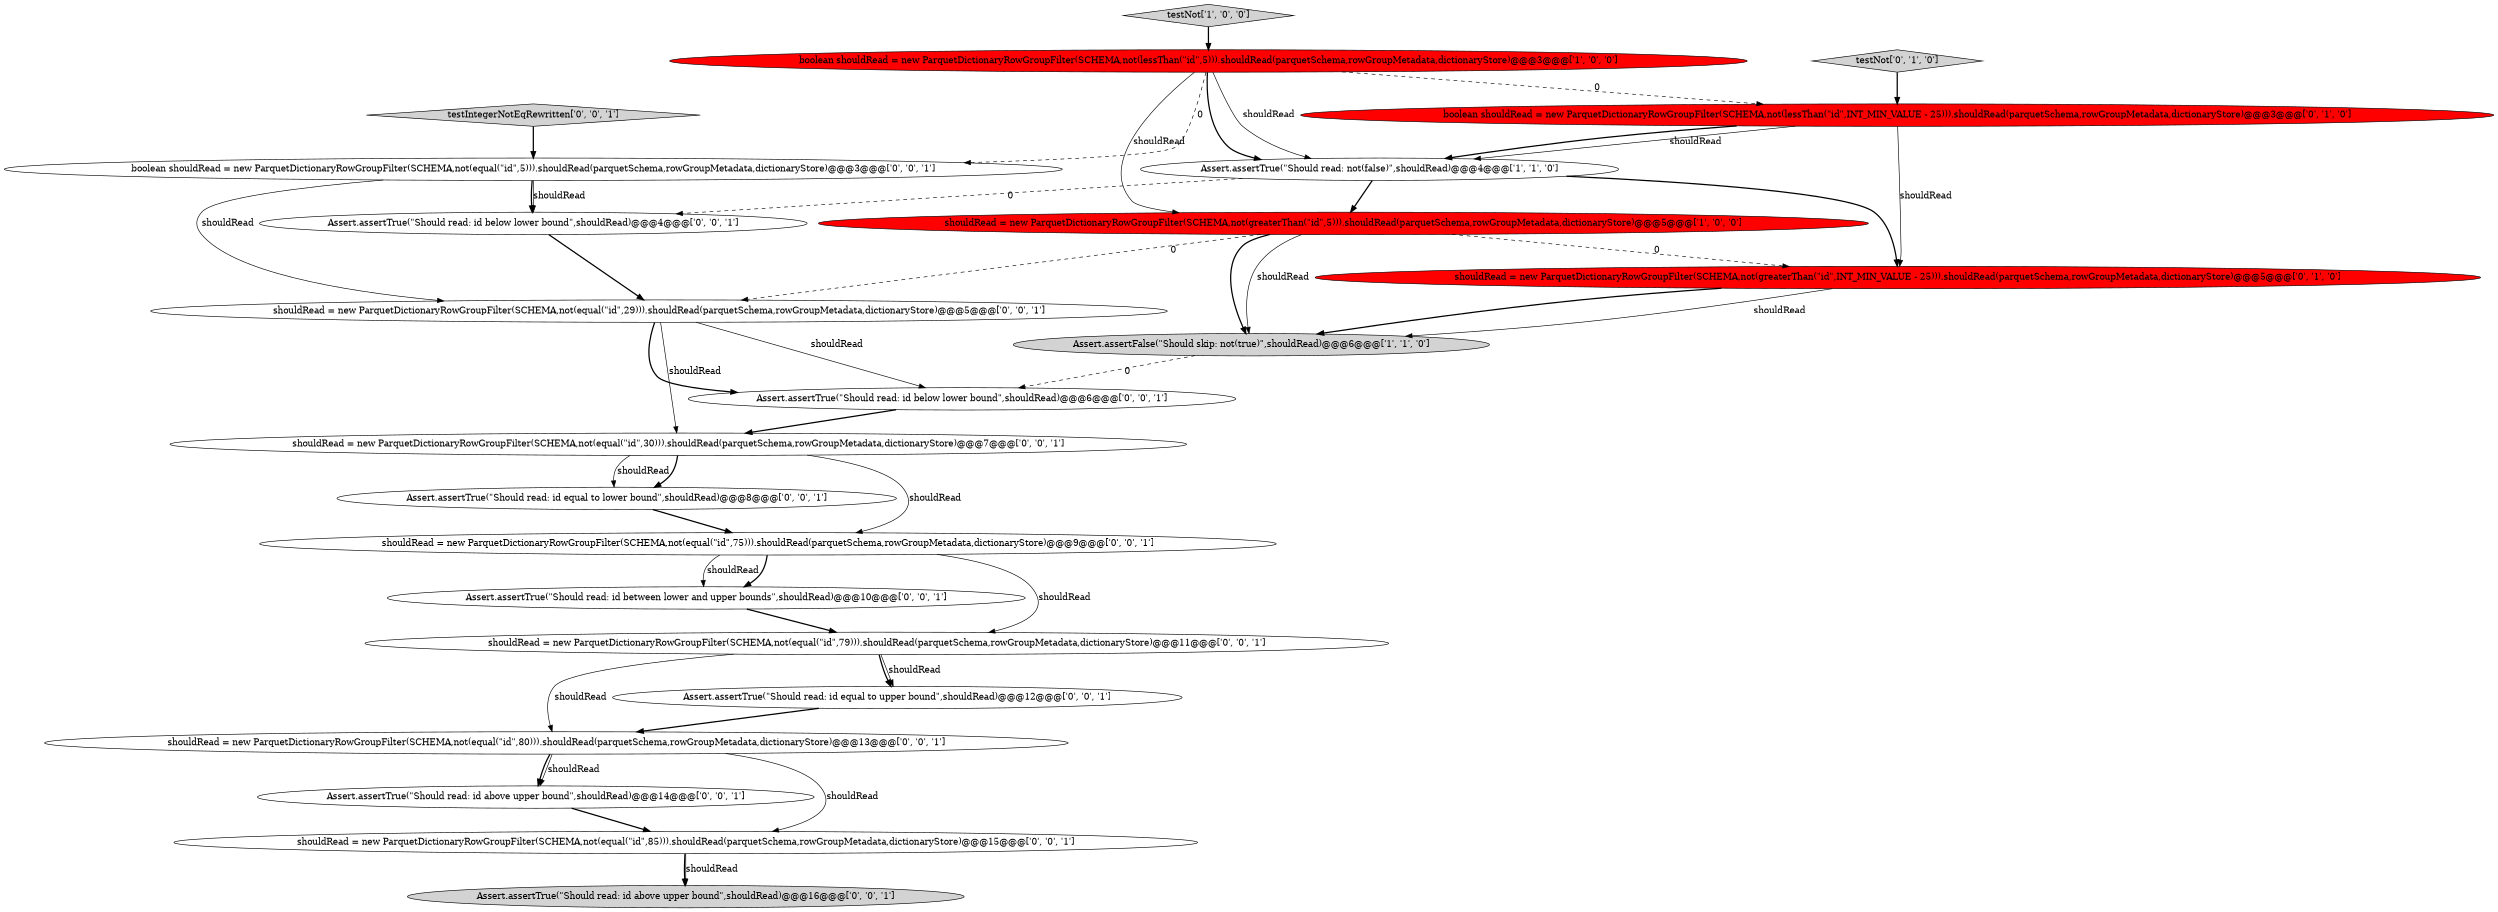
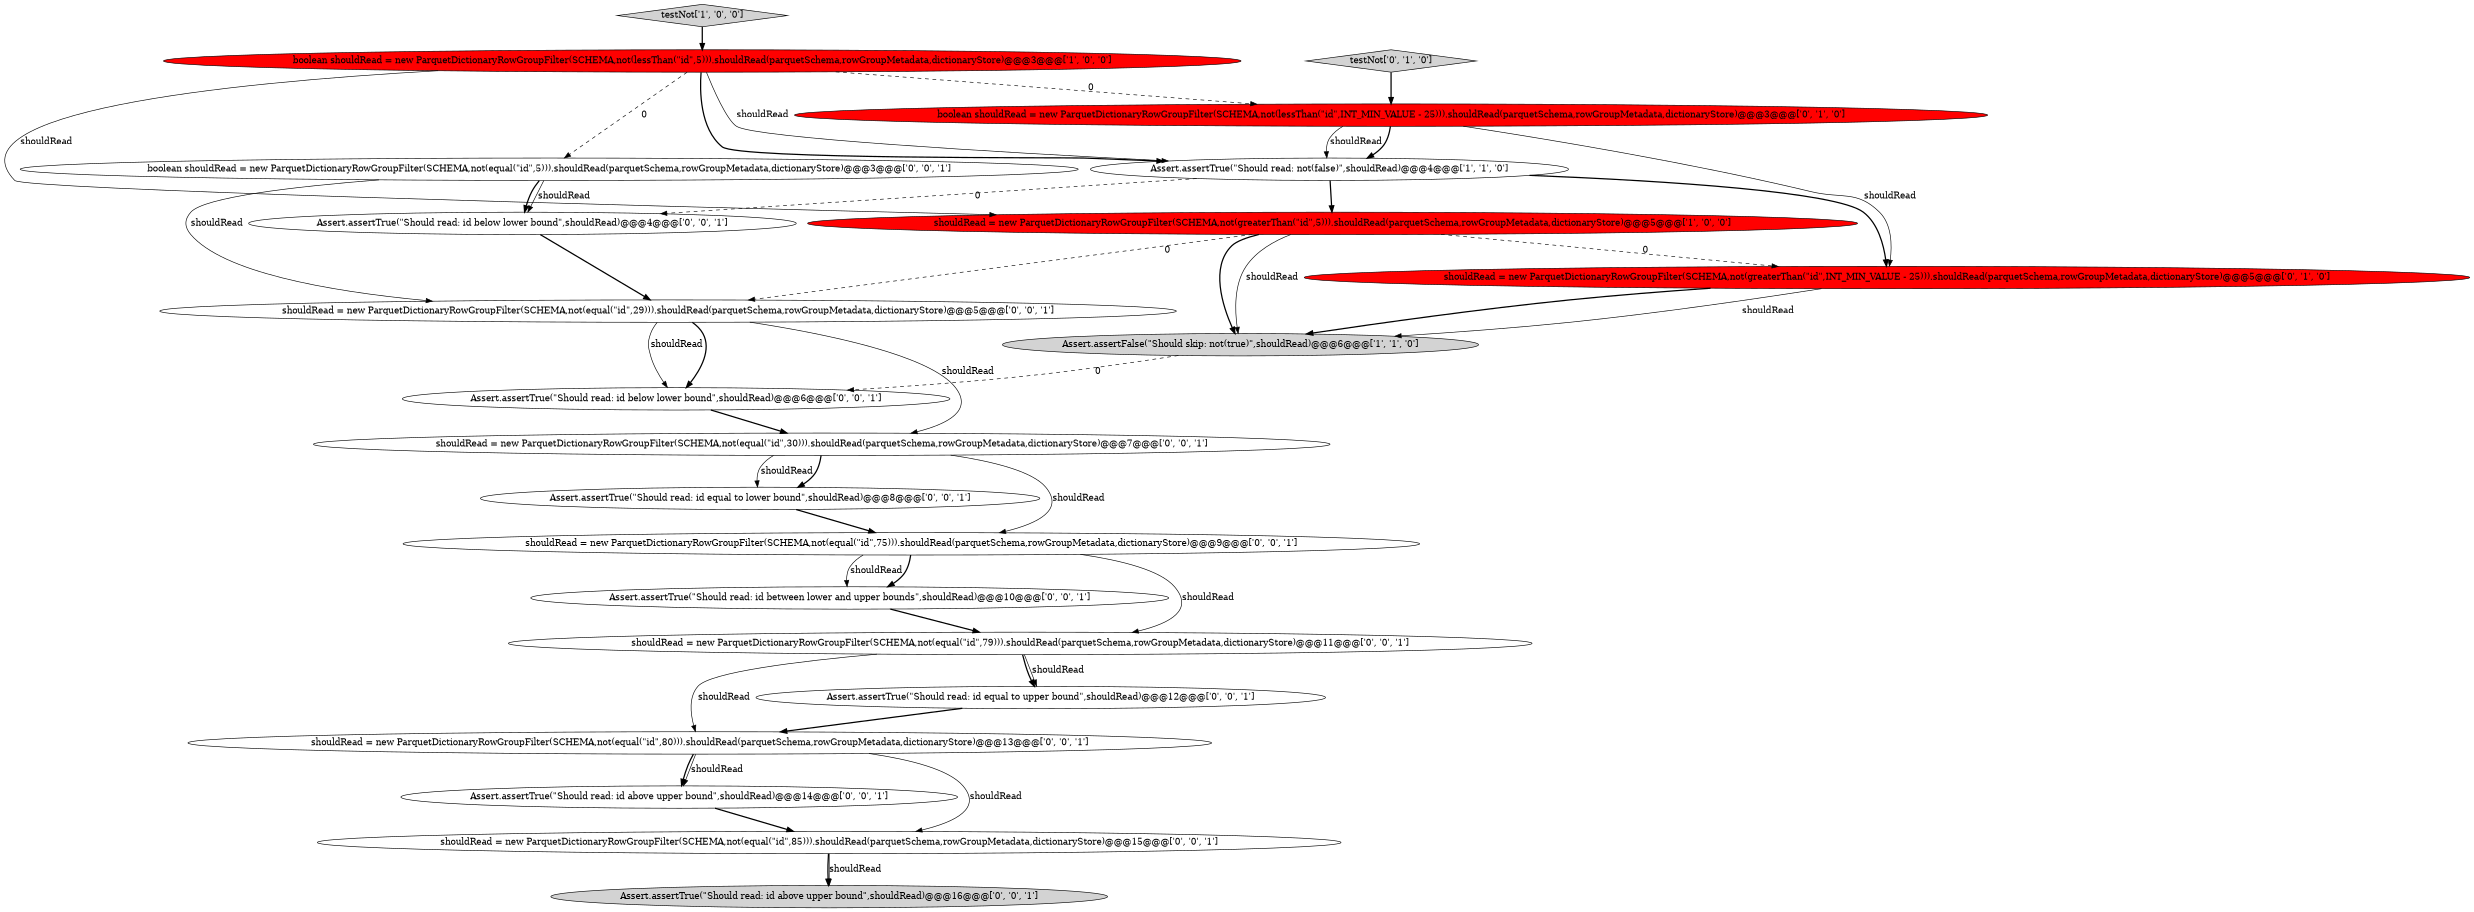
(533, 115) -> none
